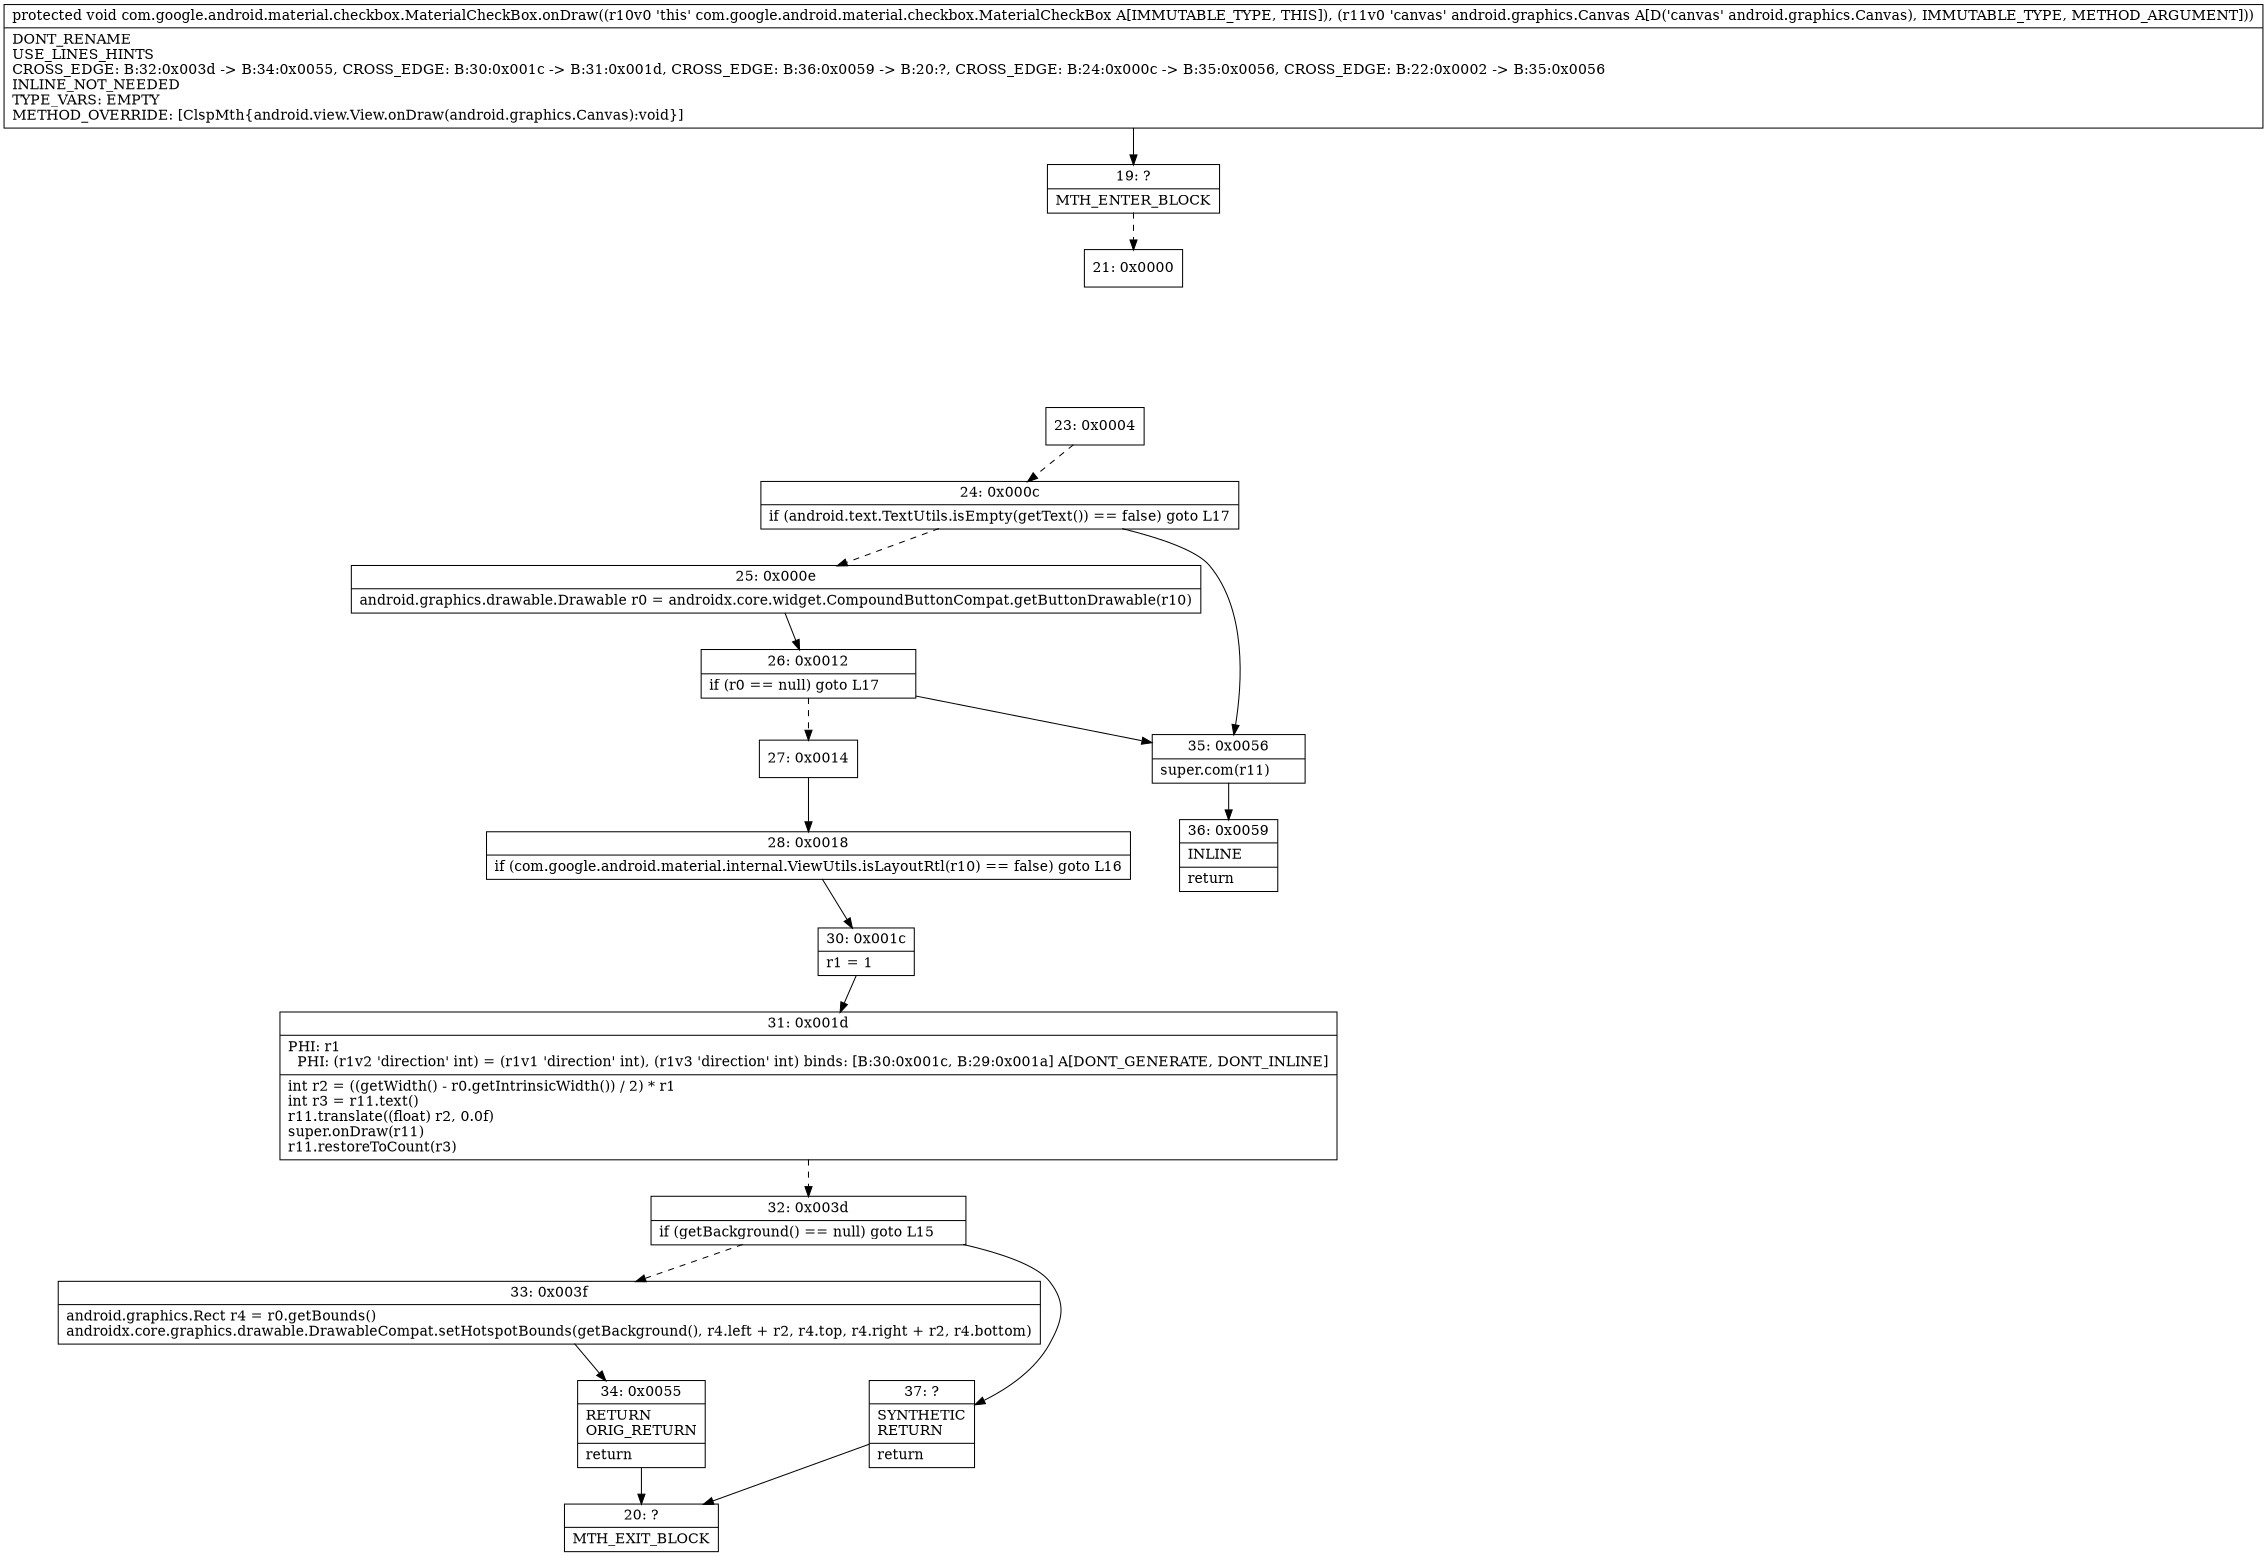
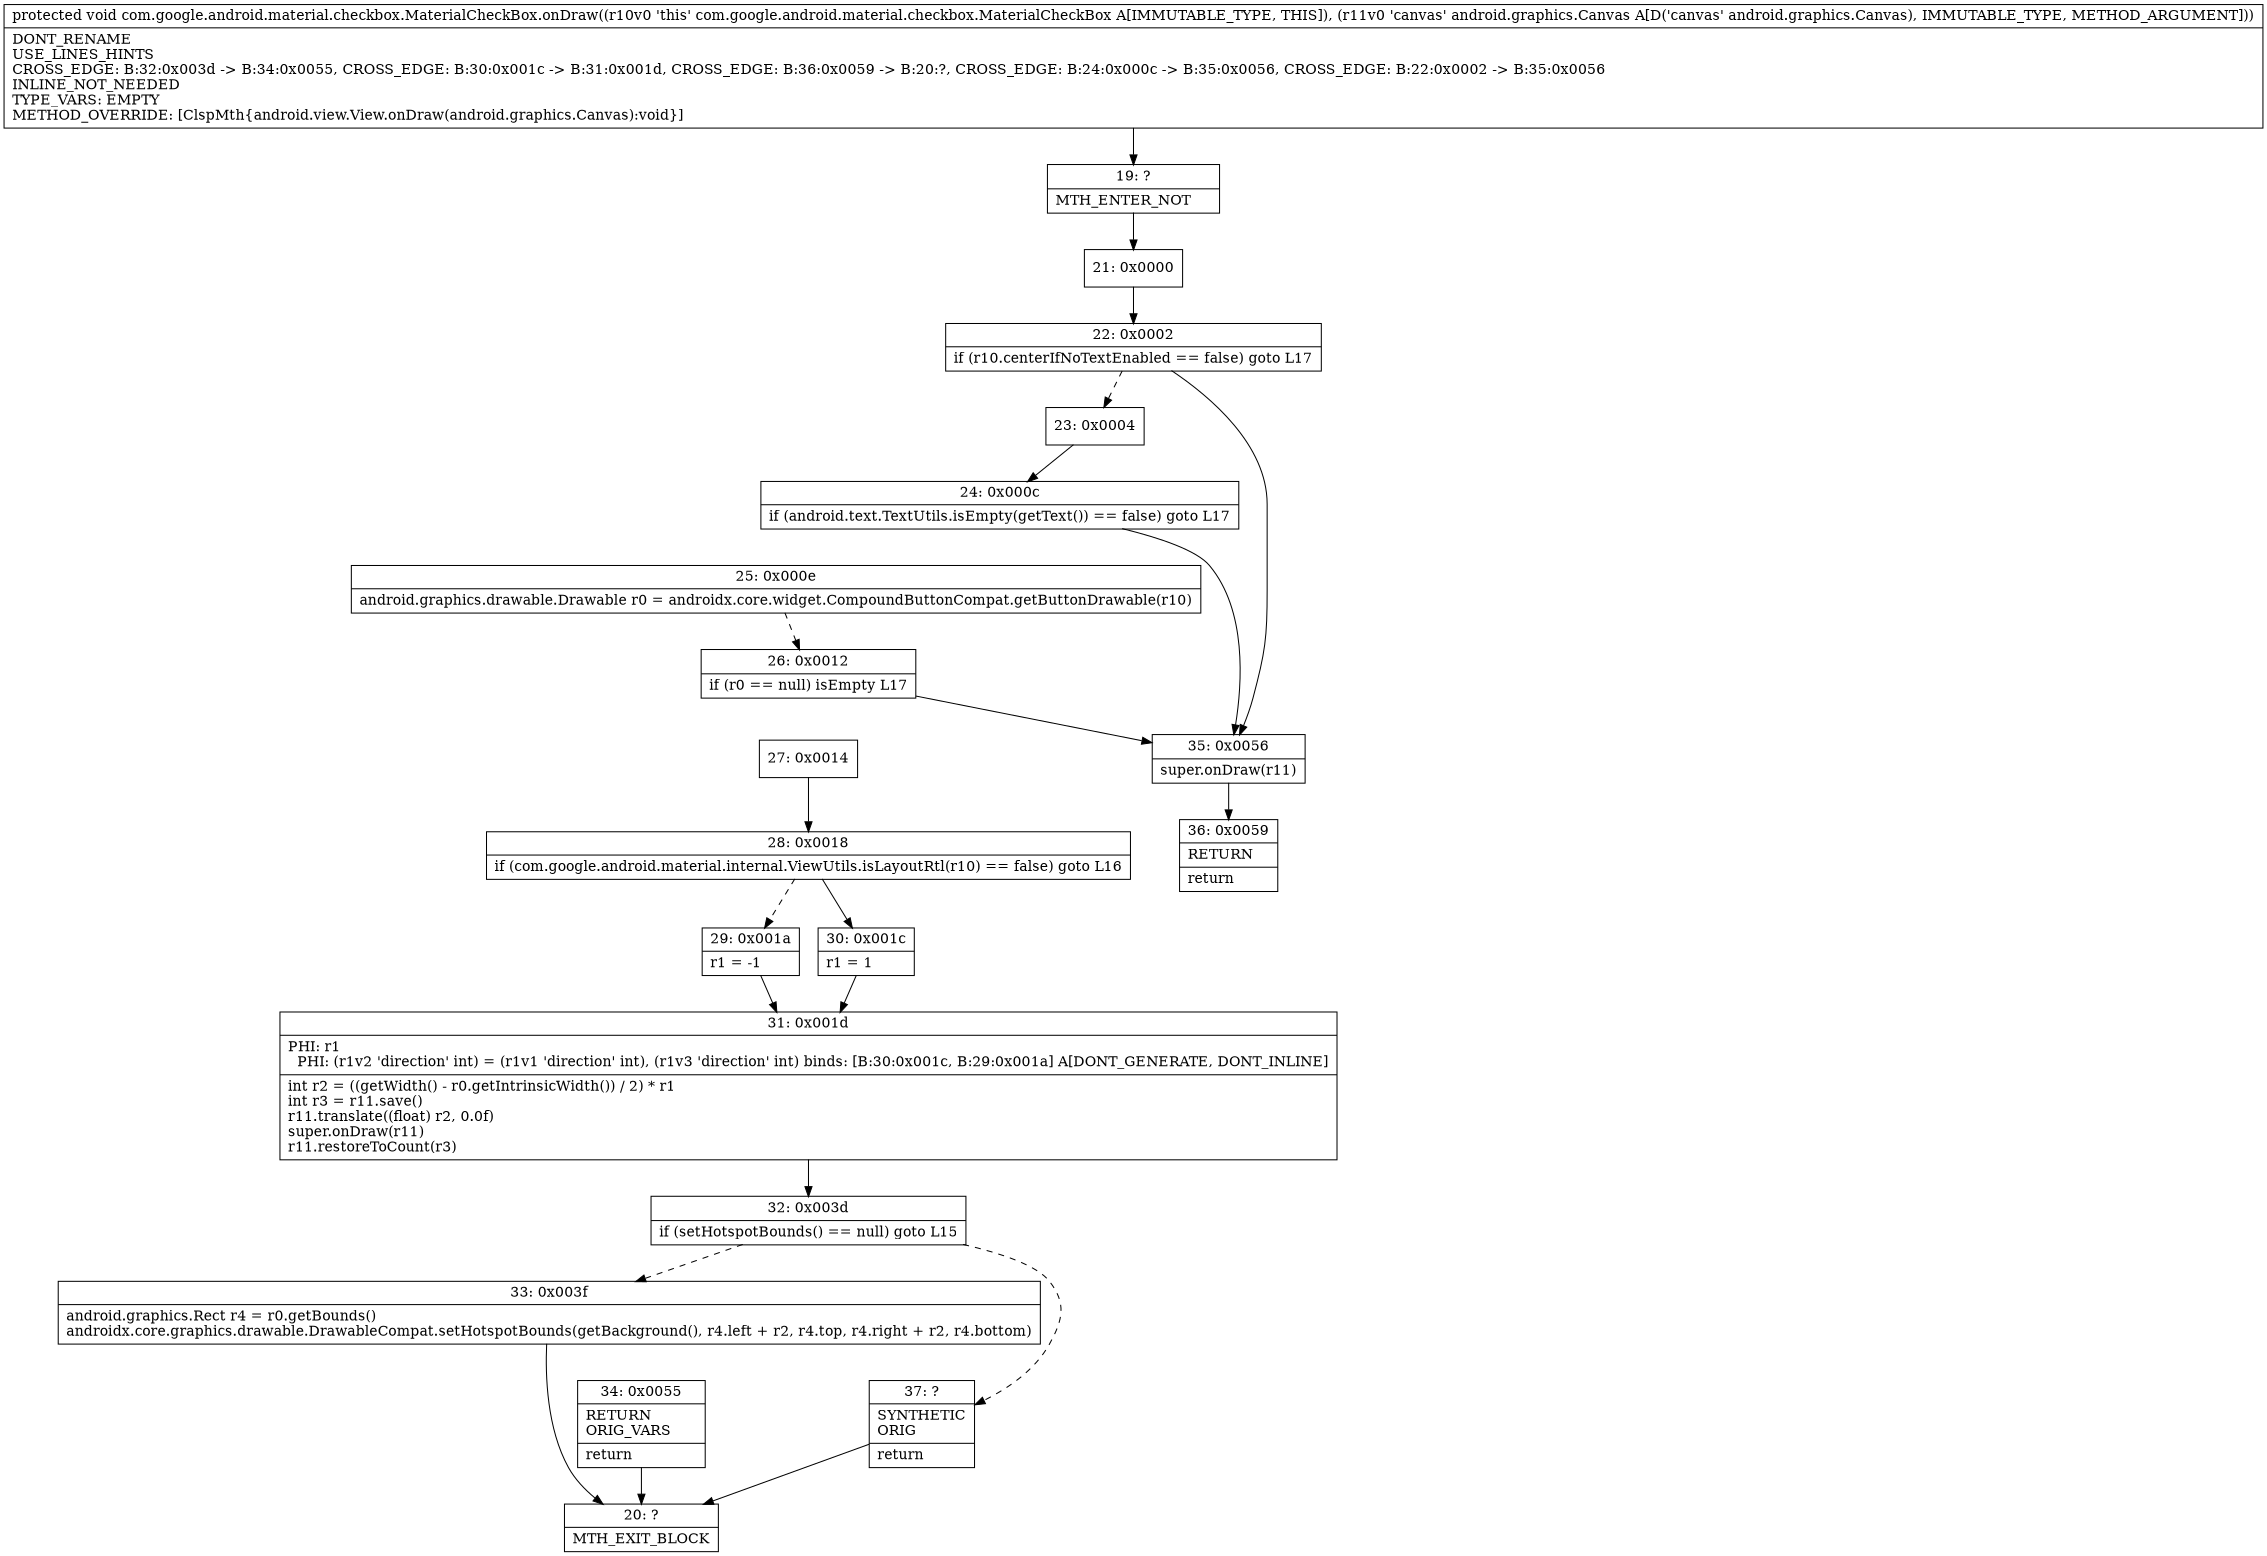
(1133, 200) -> (1123, 200)
(1133, 226) -> (1133, 226)
none -> (1133, 347)
(1055, 460) -> (1055, 460)
(893, 545) -> none
(790, 627) -> (790, 627)
(795, 685) -> (808, 685)
(808, 714) -> none
(1216, 771) -> (1229, 771)
(1216, 855) -> (1221, 855)
none -> (751, 952)
(354, 1102) -> (355, 1102)
(808, 1173) -> (808, 1173)
(797, 1232) -> (808, 1232)
(1061, 1309) -> (1061, 1309)
(587, 1358) -> (554, 1427)
(641, 1431) -> (629, 1431)
(910, 1431) -> (897, 1431)
